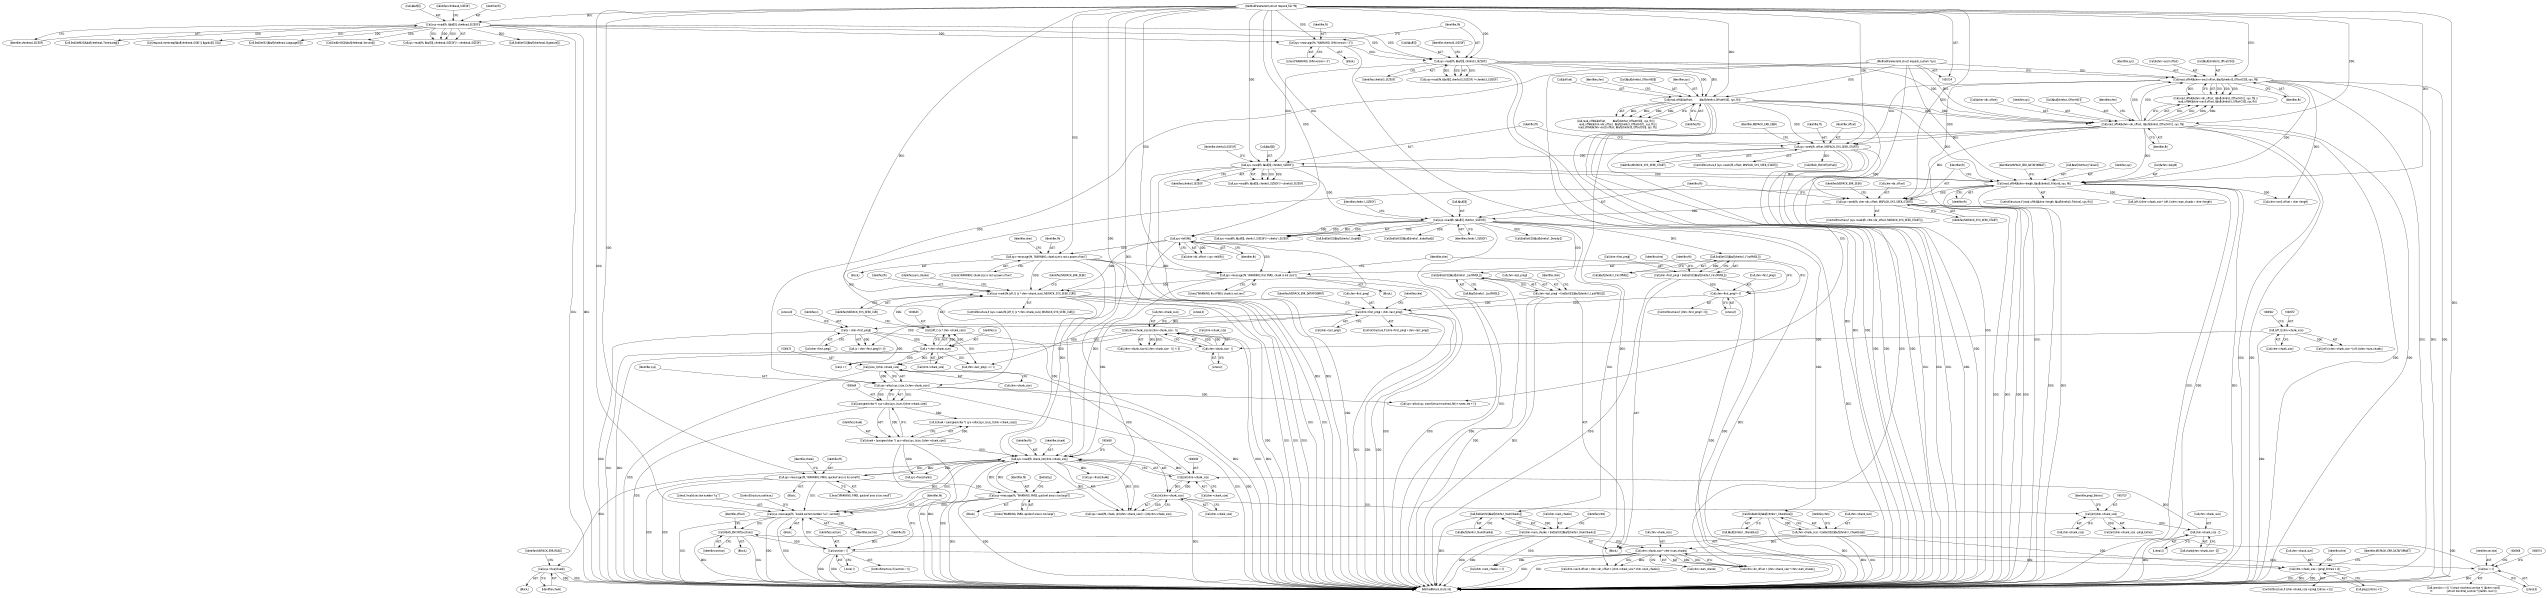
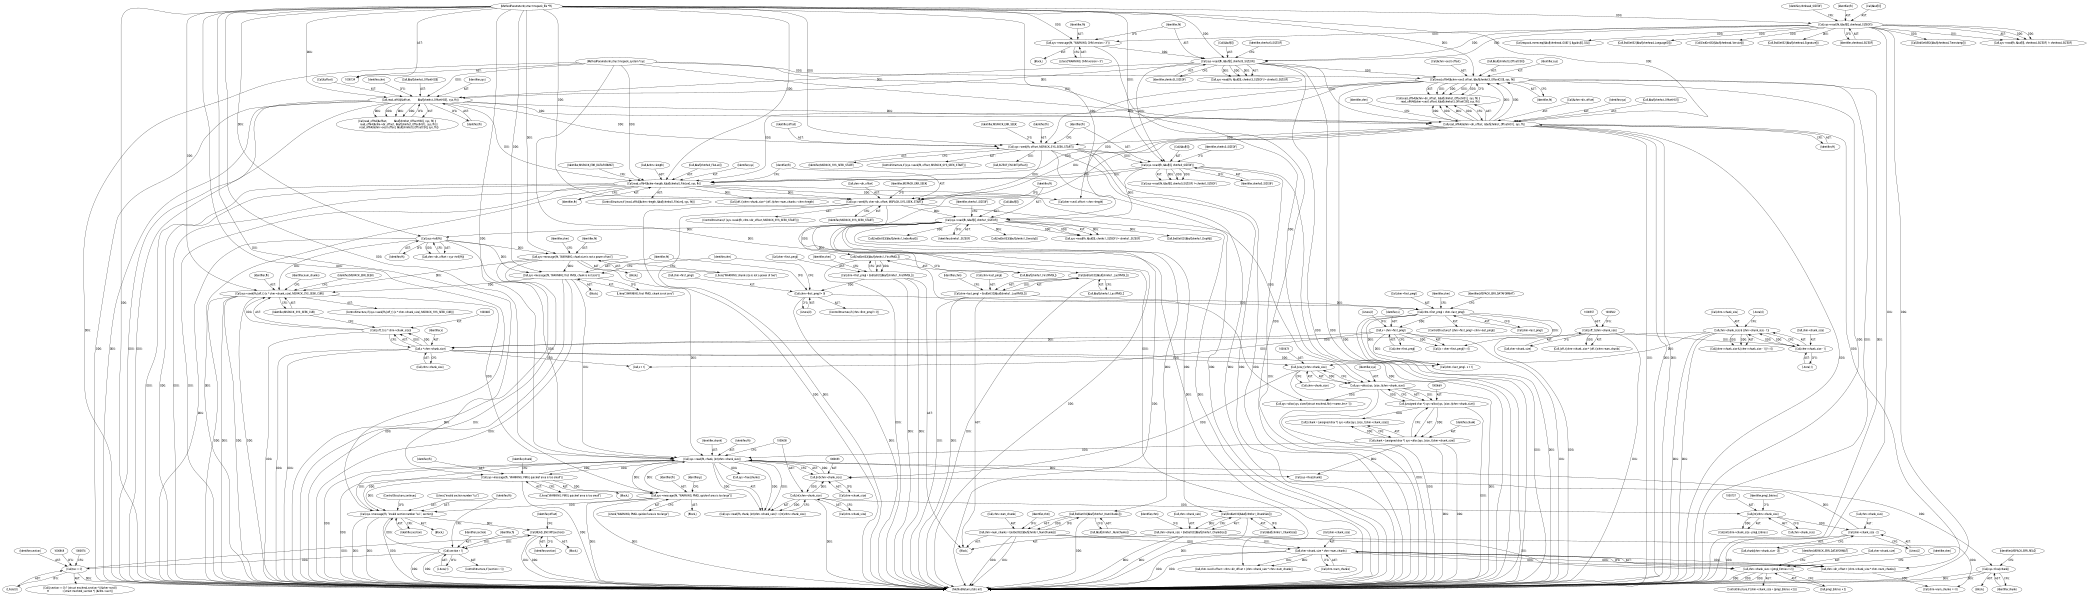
(1821, 165) -> (1010, 165)
(1045, 477) -> (695, 477)
(1538, 557) -> (1893, 578)
